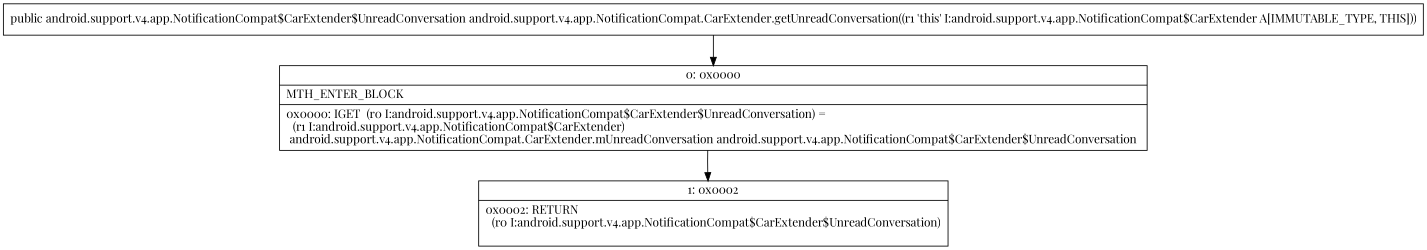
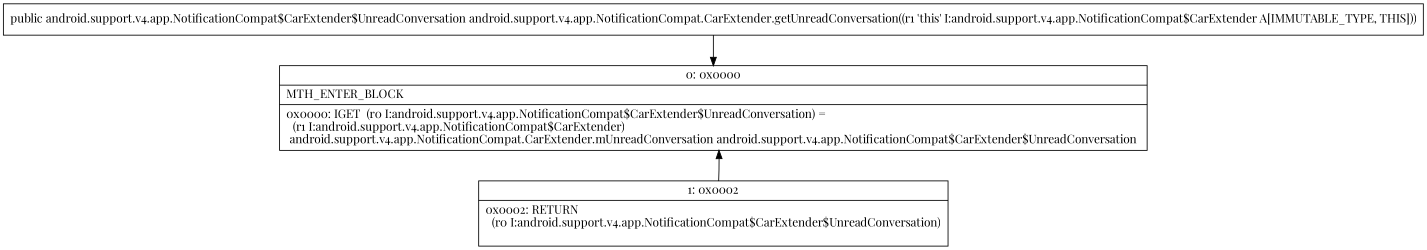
(708, 161) -> (719, 170)
